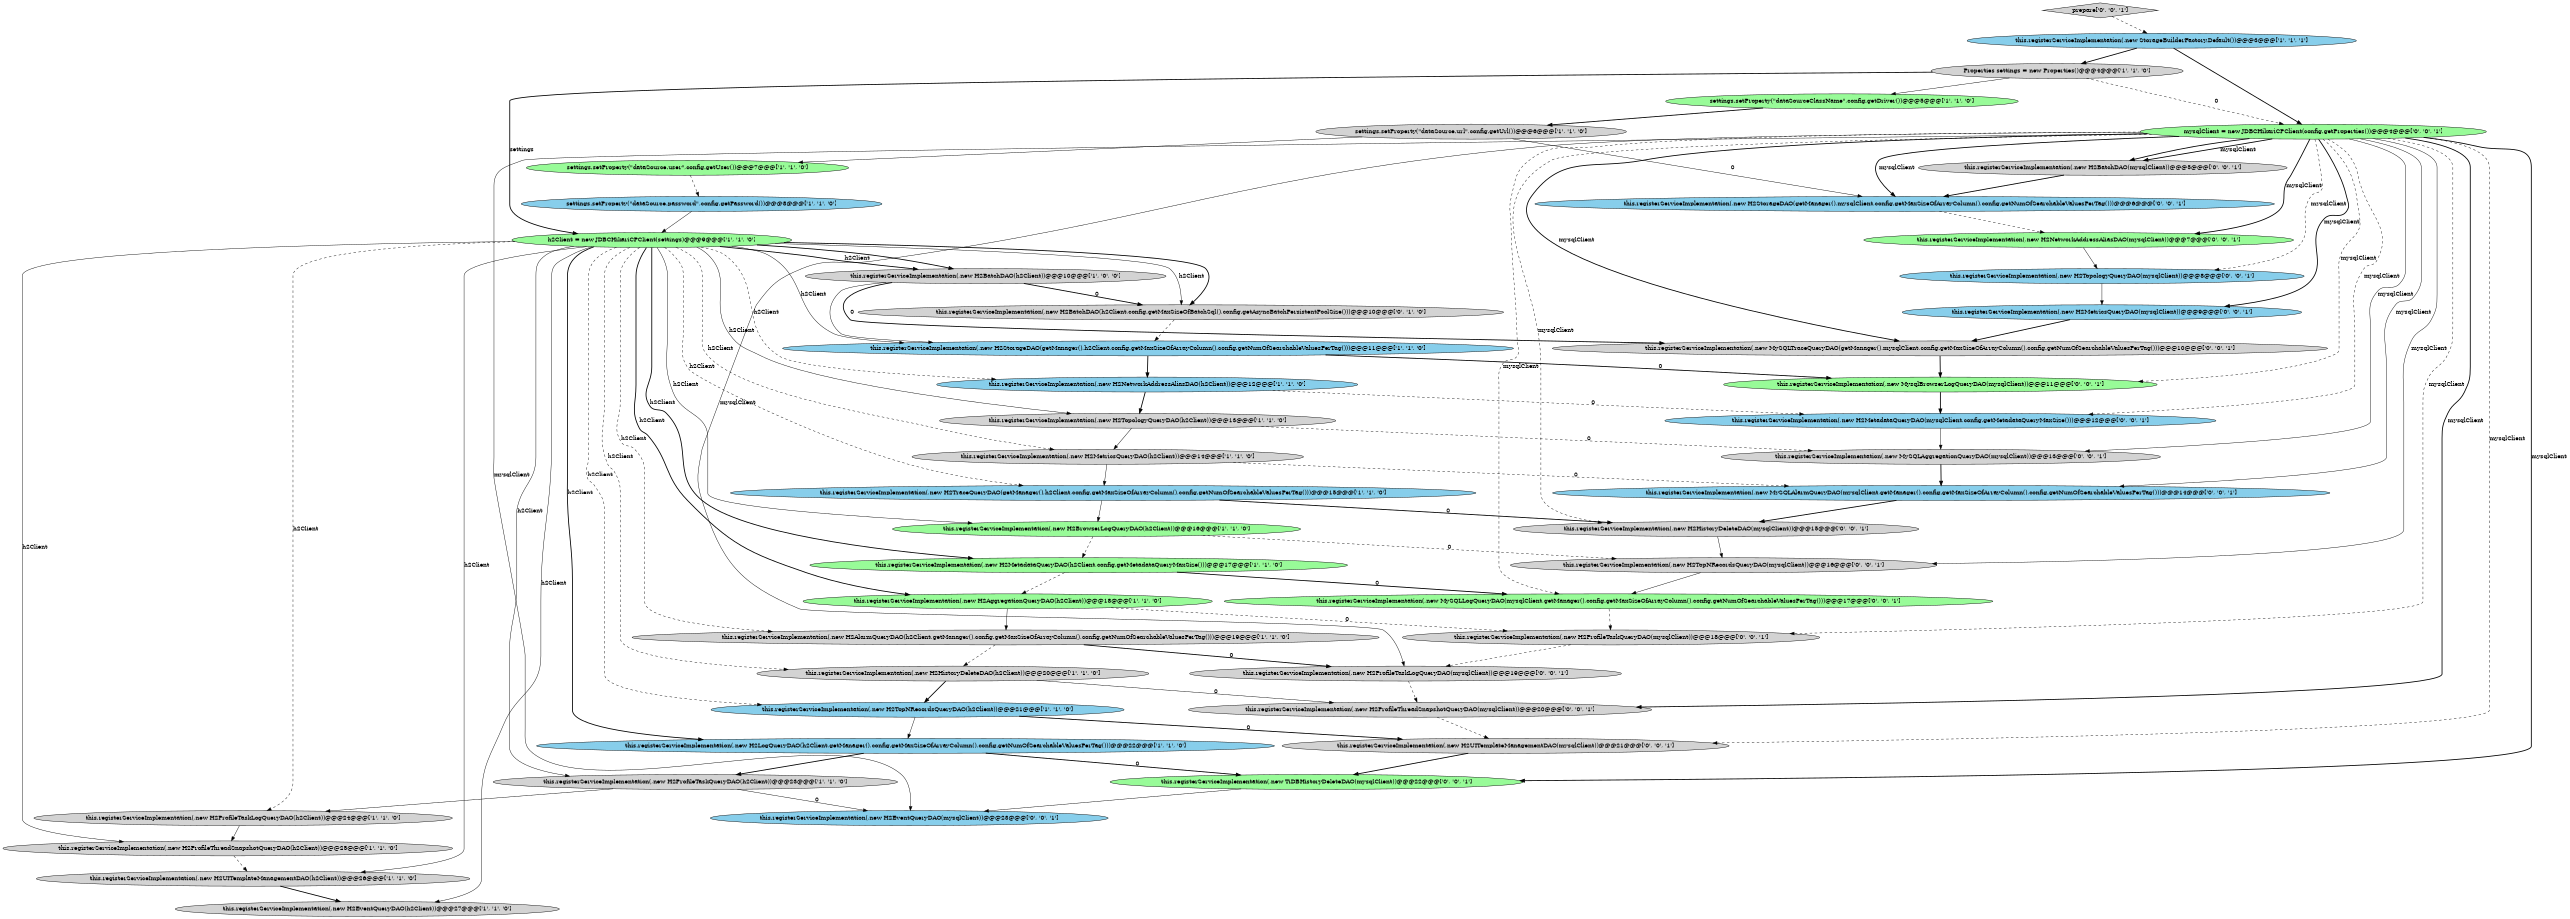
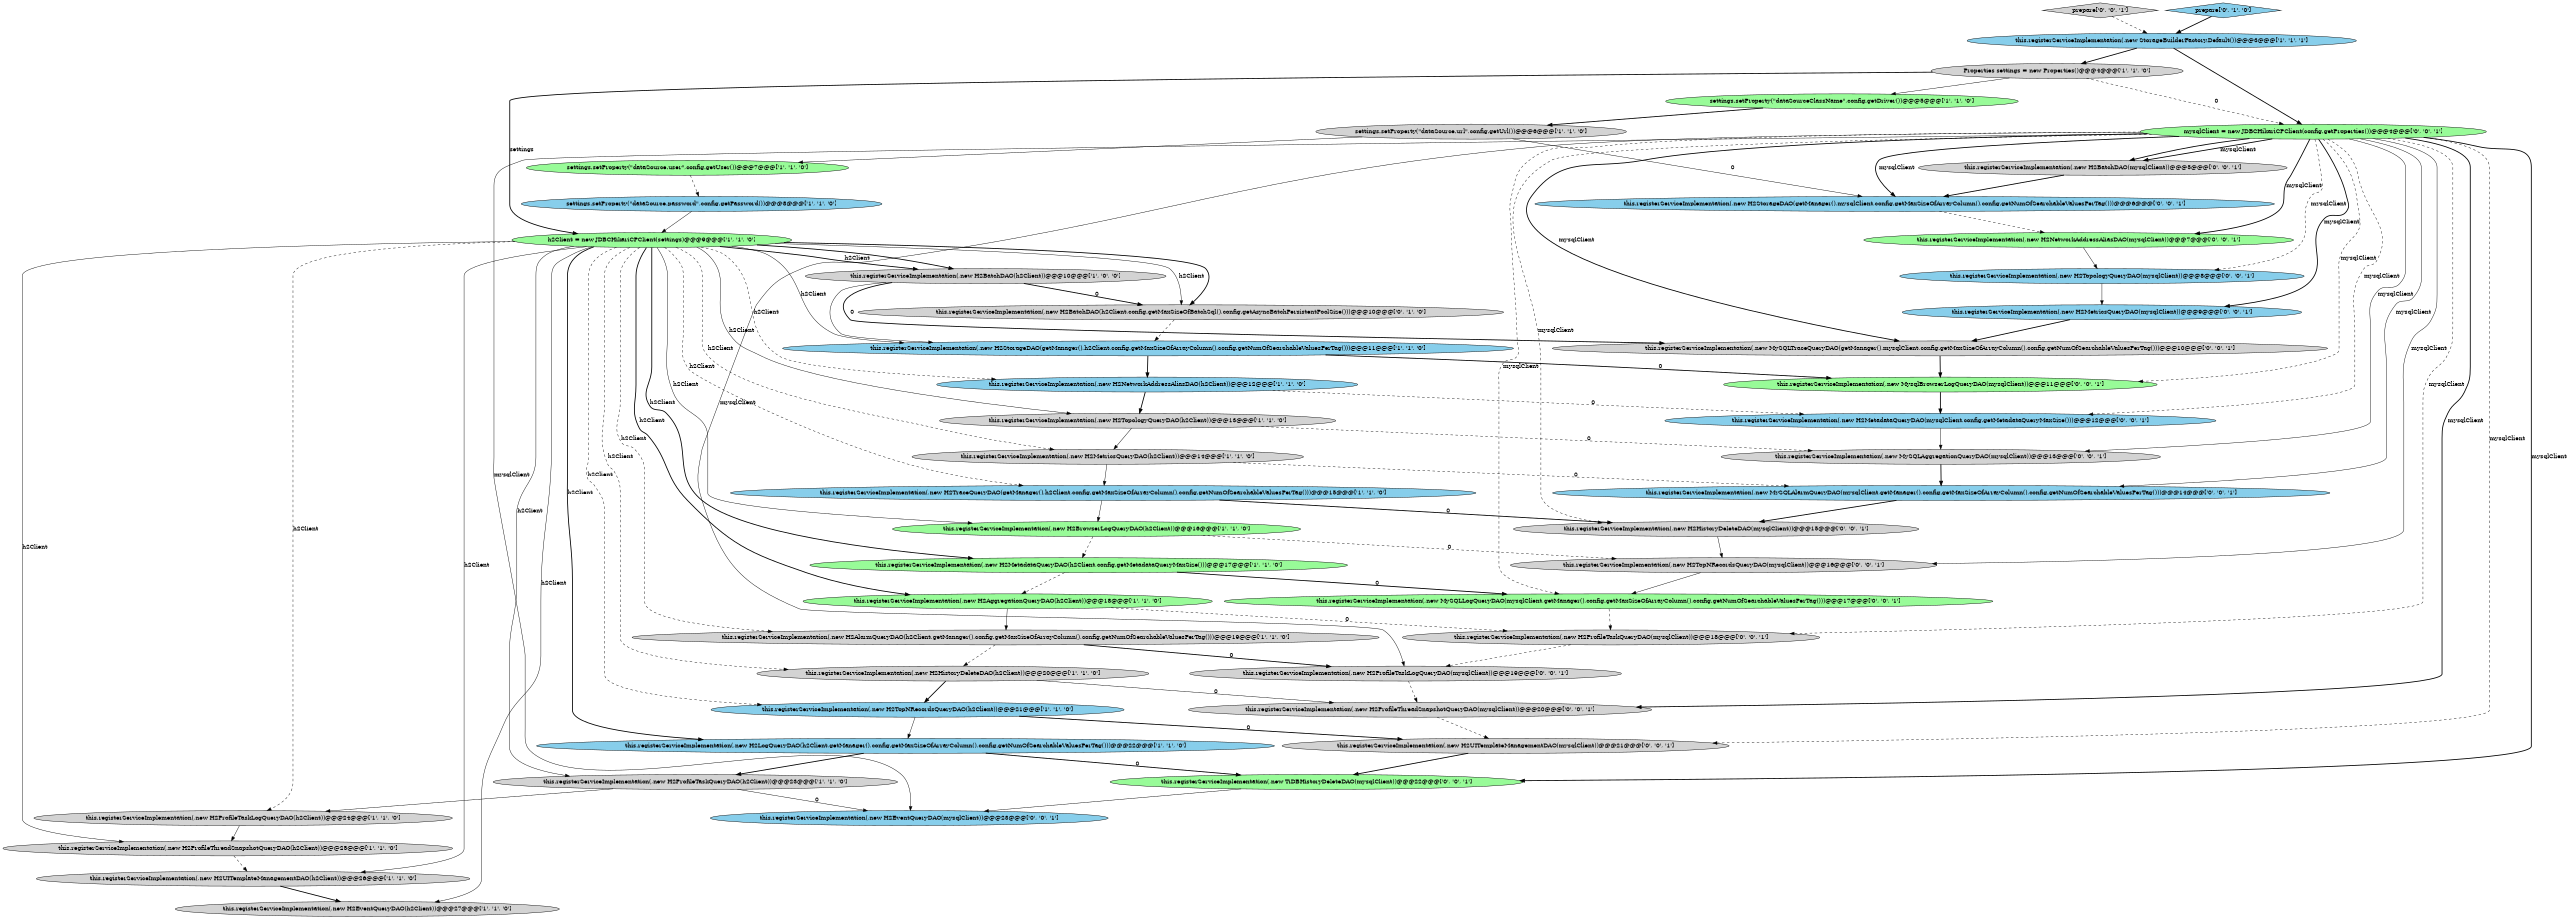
none -> (2223, 10)
